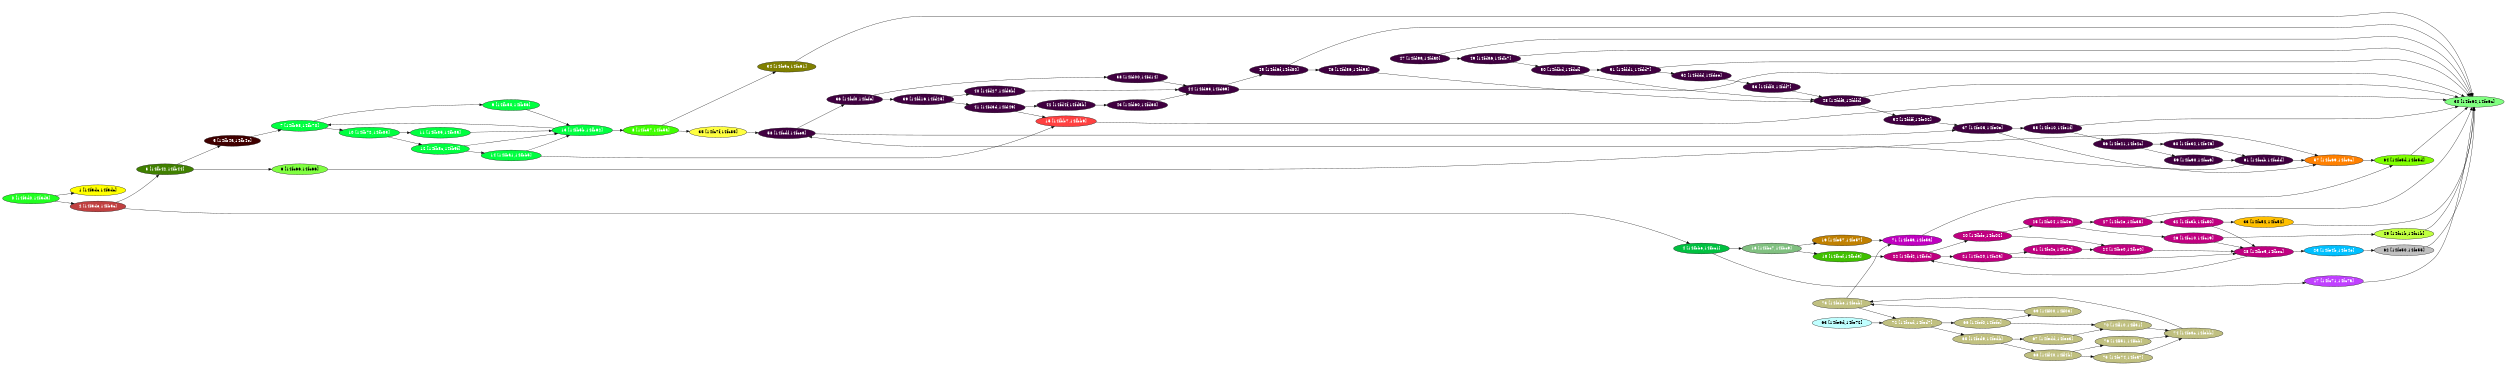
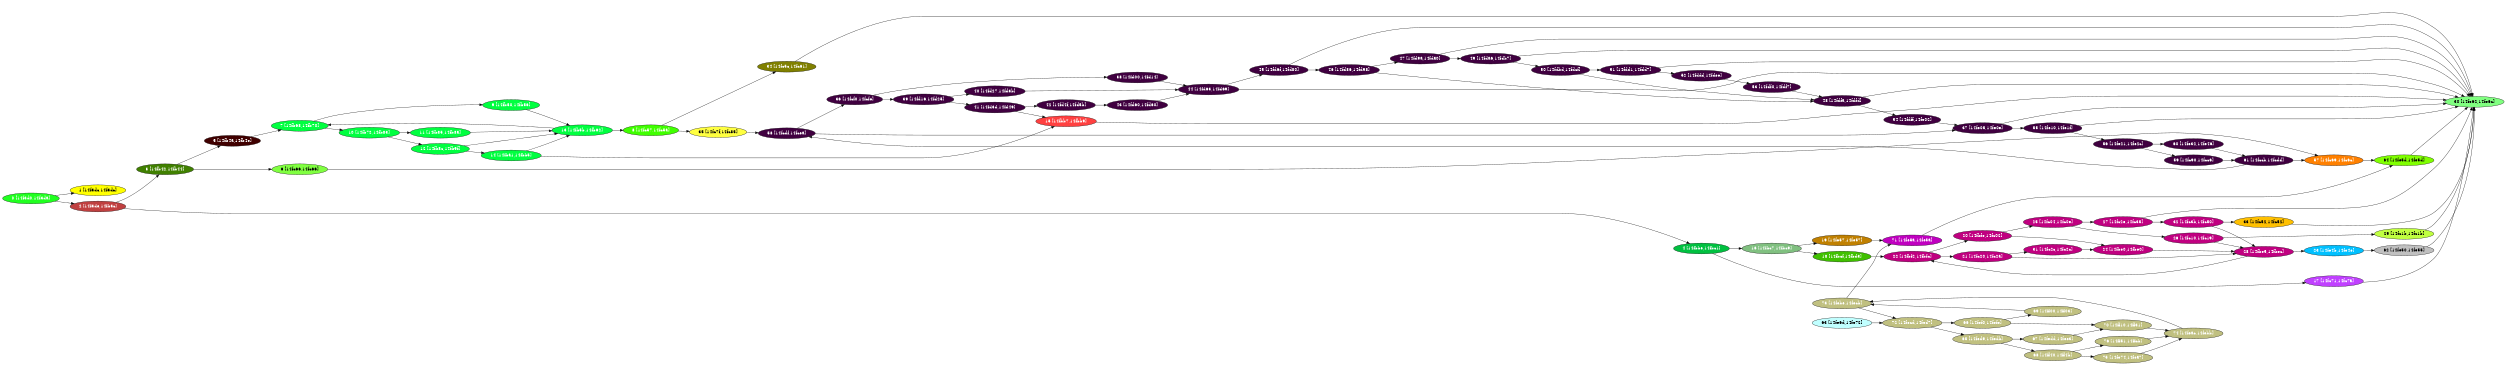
none -> (1383, 65)
(2138, 165) -> (2221, 107)
